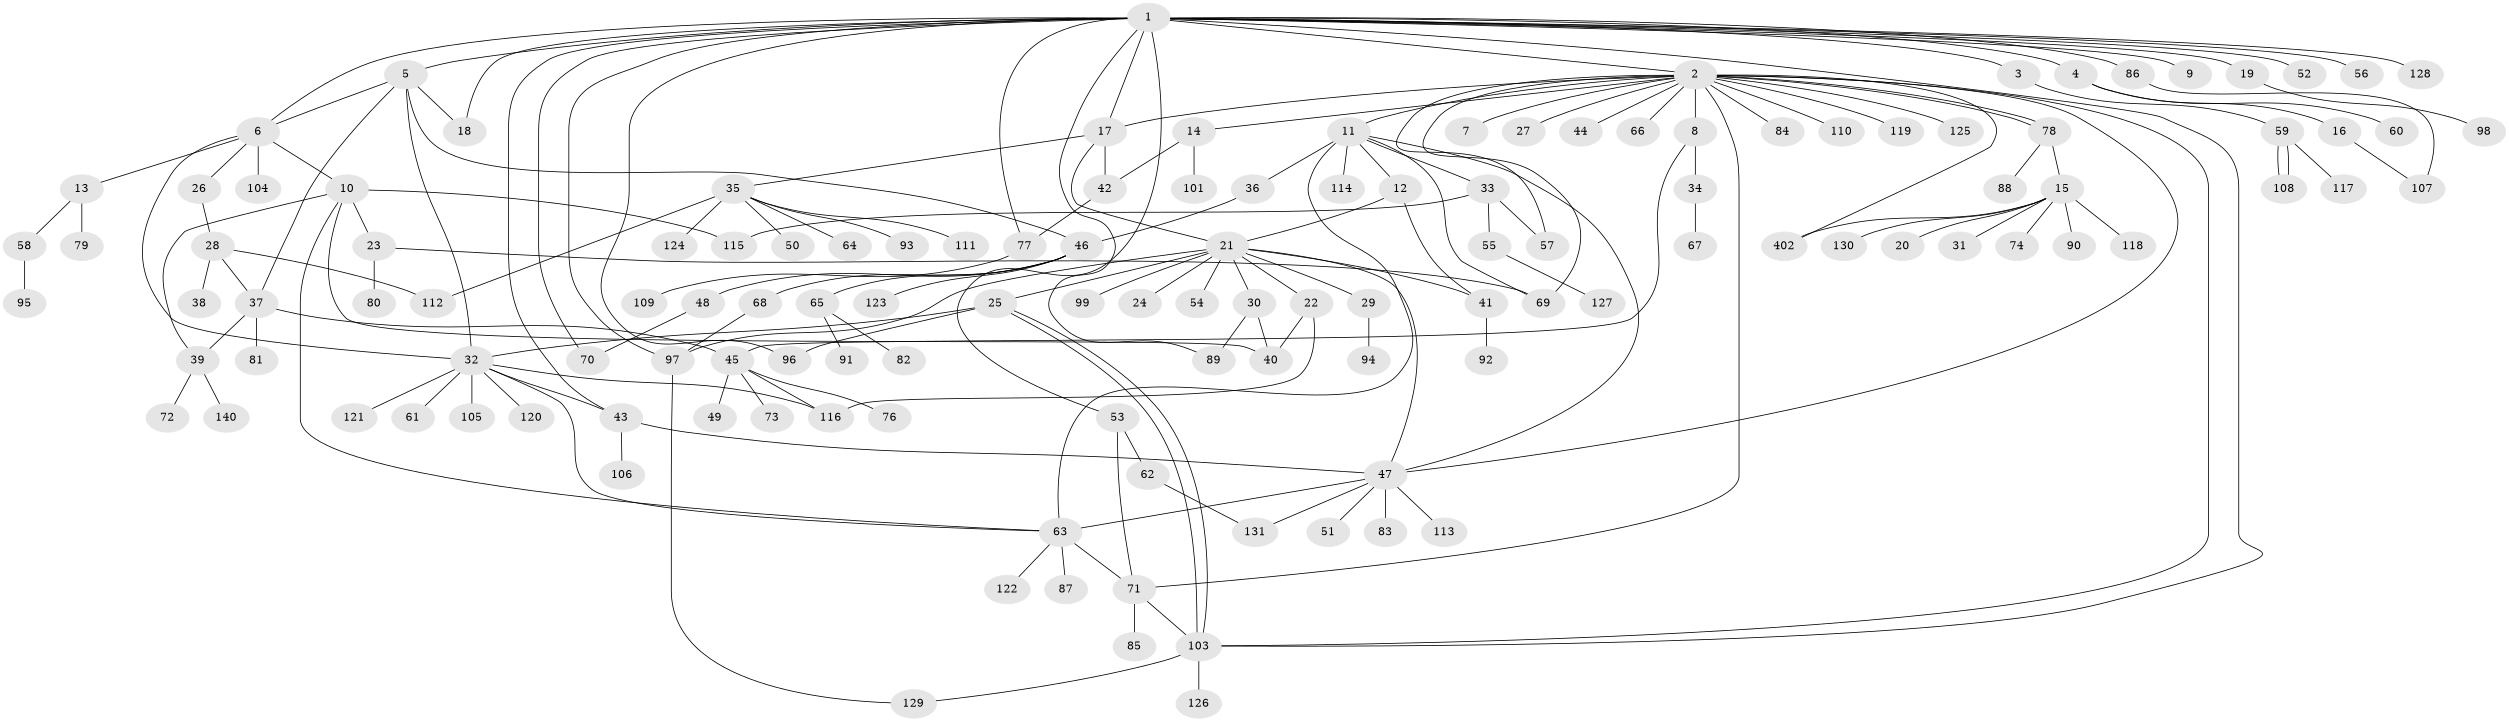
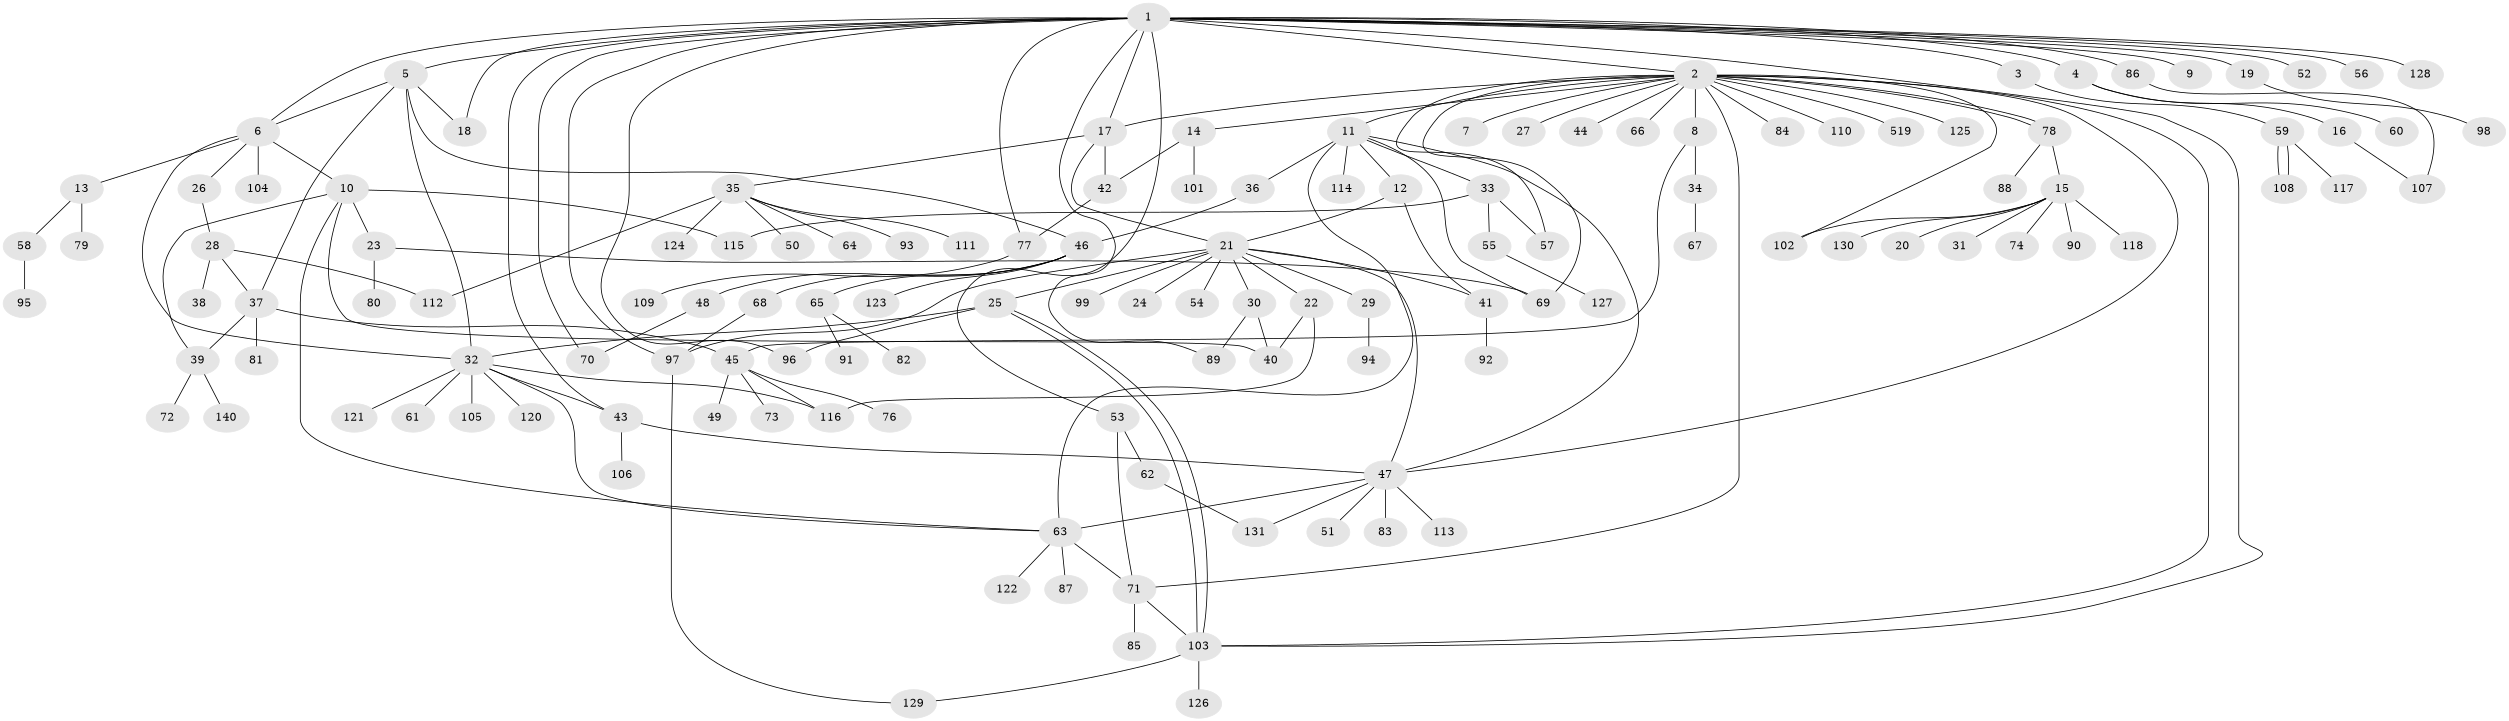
(1901, 132) -> (1901, 132)
(1784, 246) -> (1784, 246)
